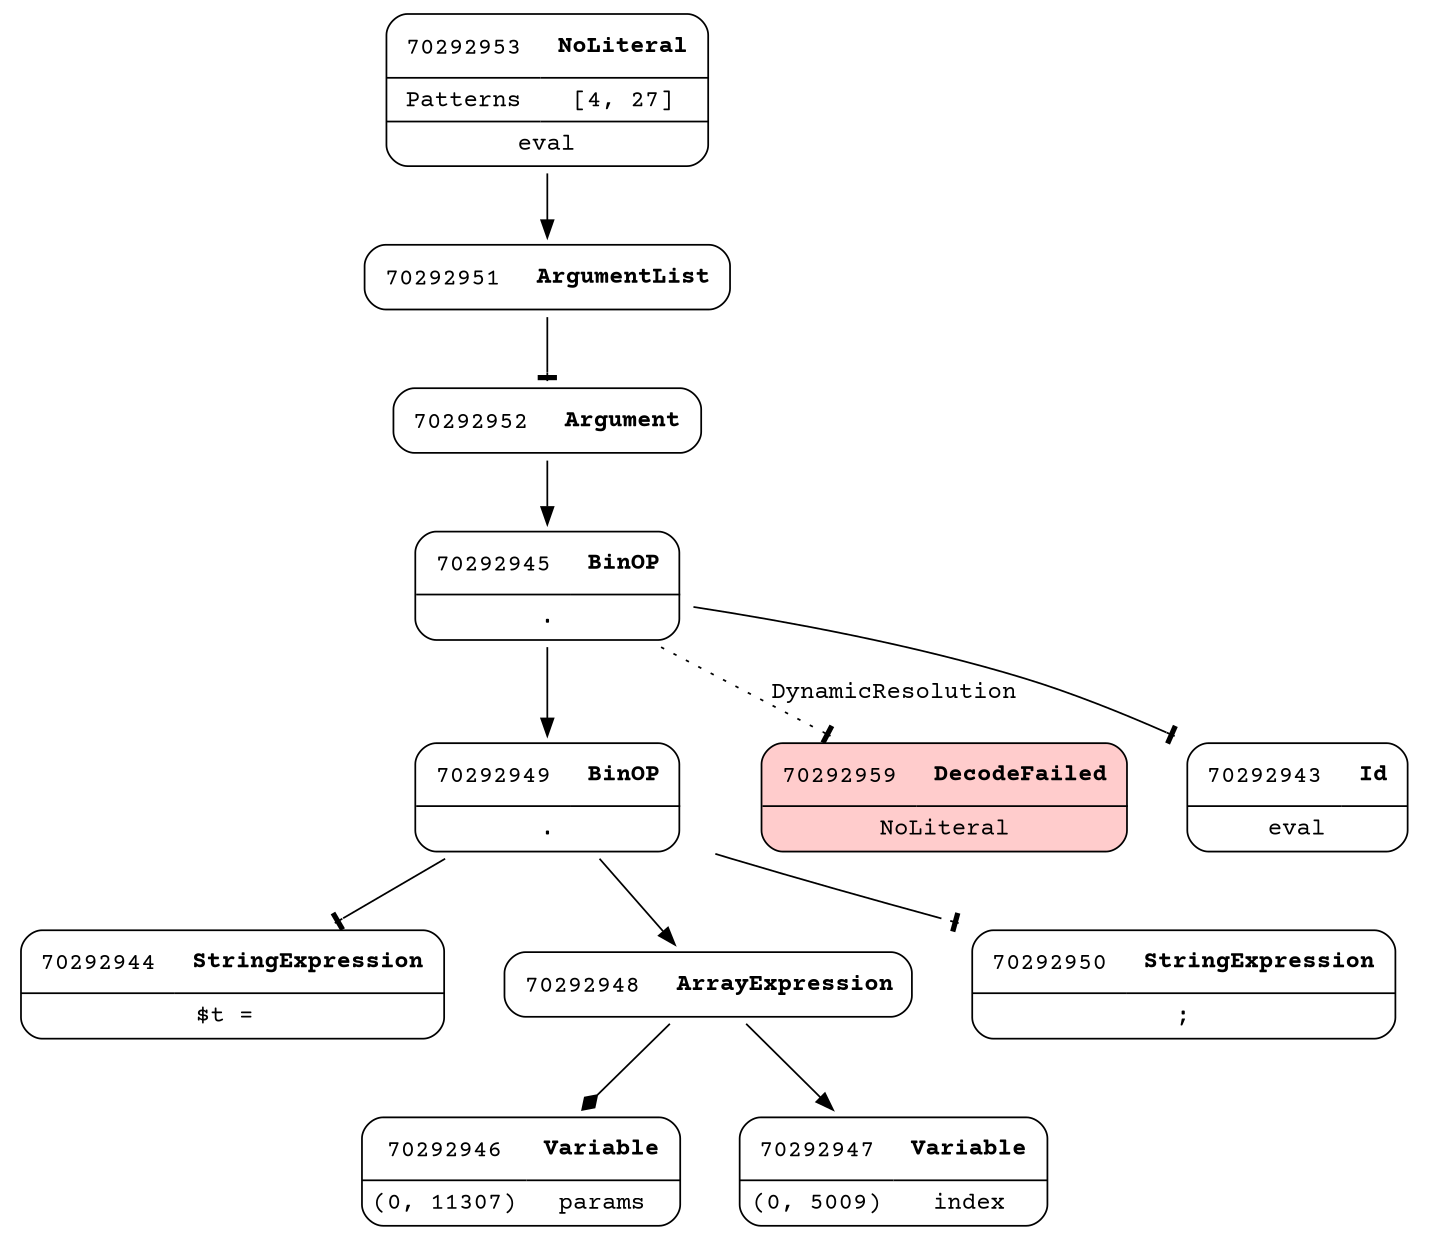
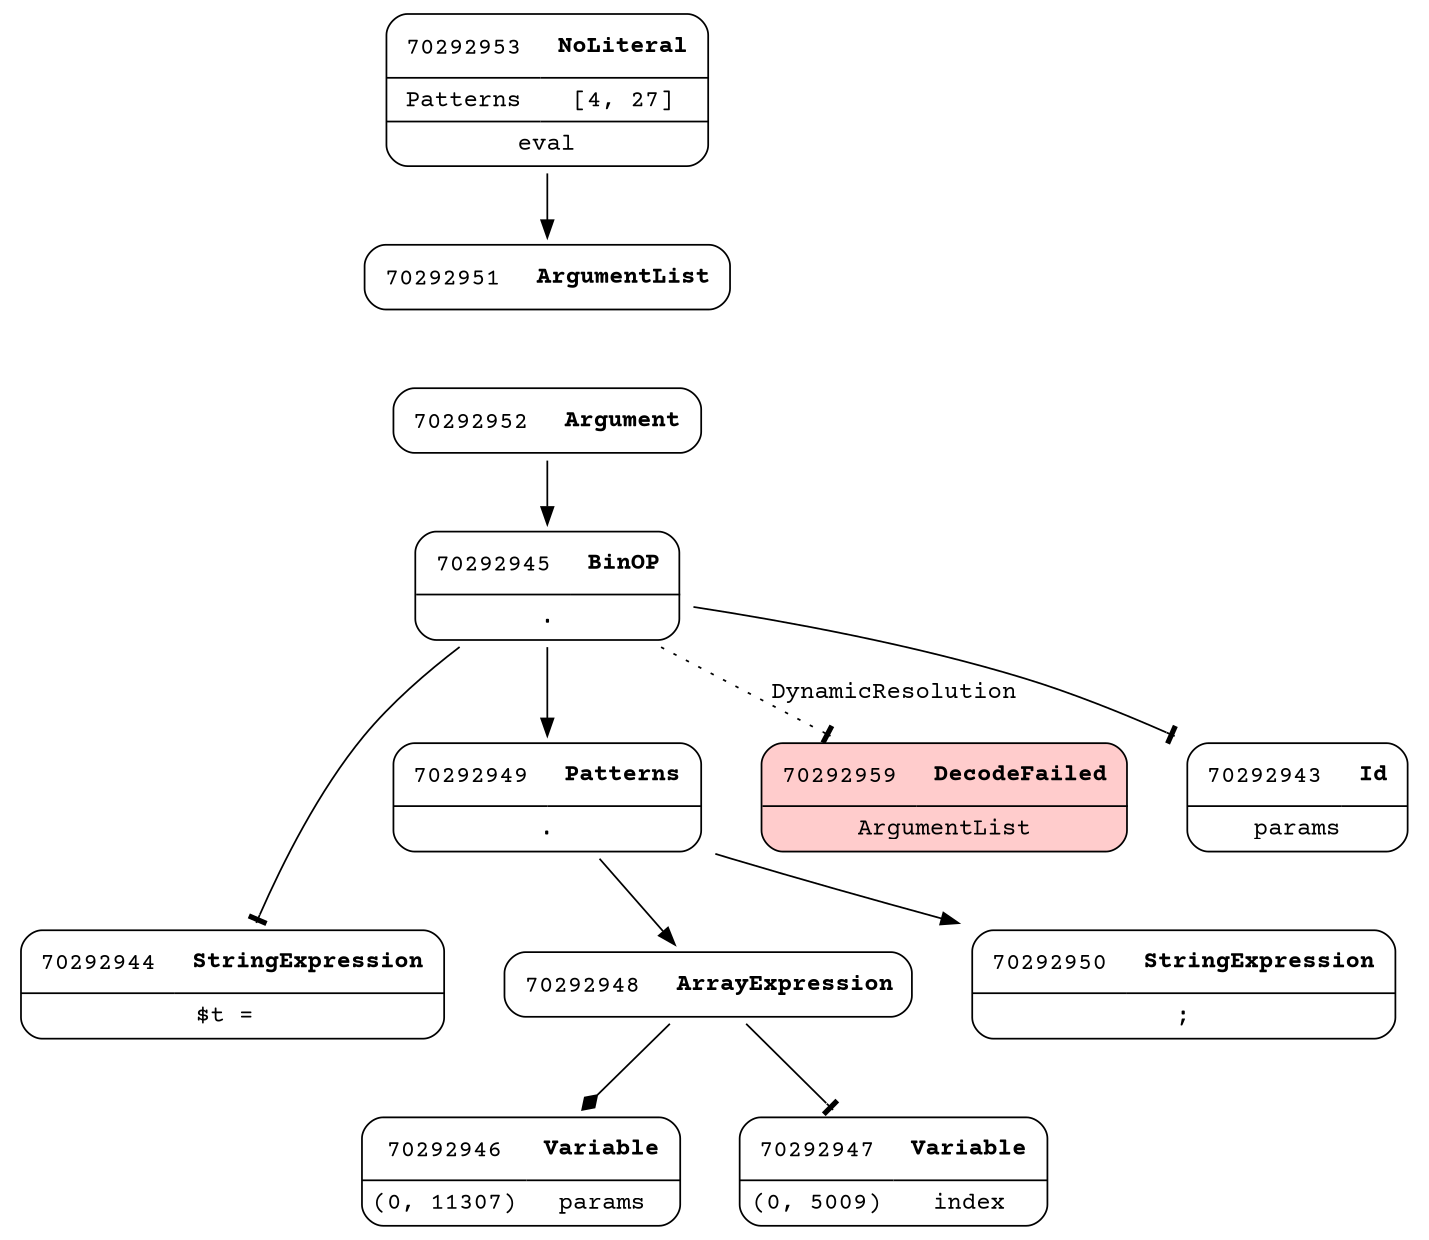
(547, 345) -> none
(624, 773) -> (623, 773)
(945, 827) -> (945, 827)
(1297, 827) -> (1297, 827)
(828, 887) -> (828, 887)
(394, 888) -> (341, 767)
(786, 1063) -> (786, 1063)
